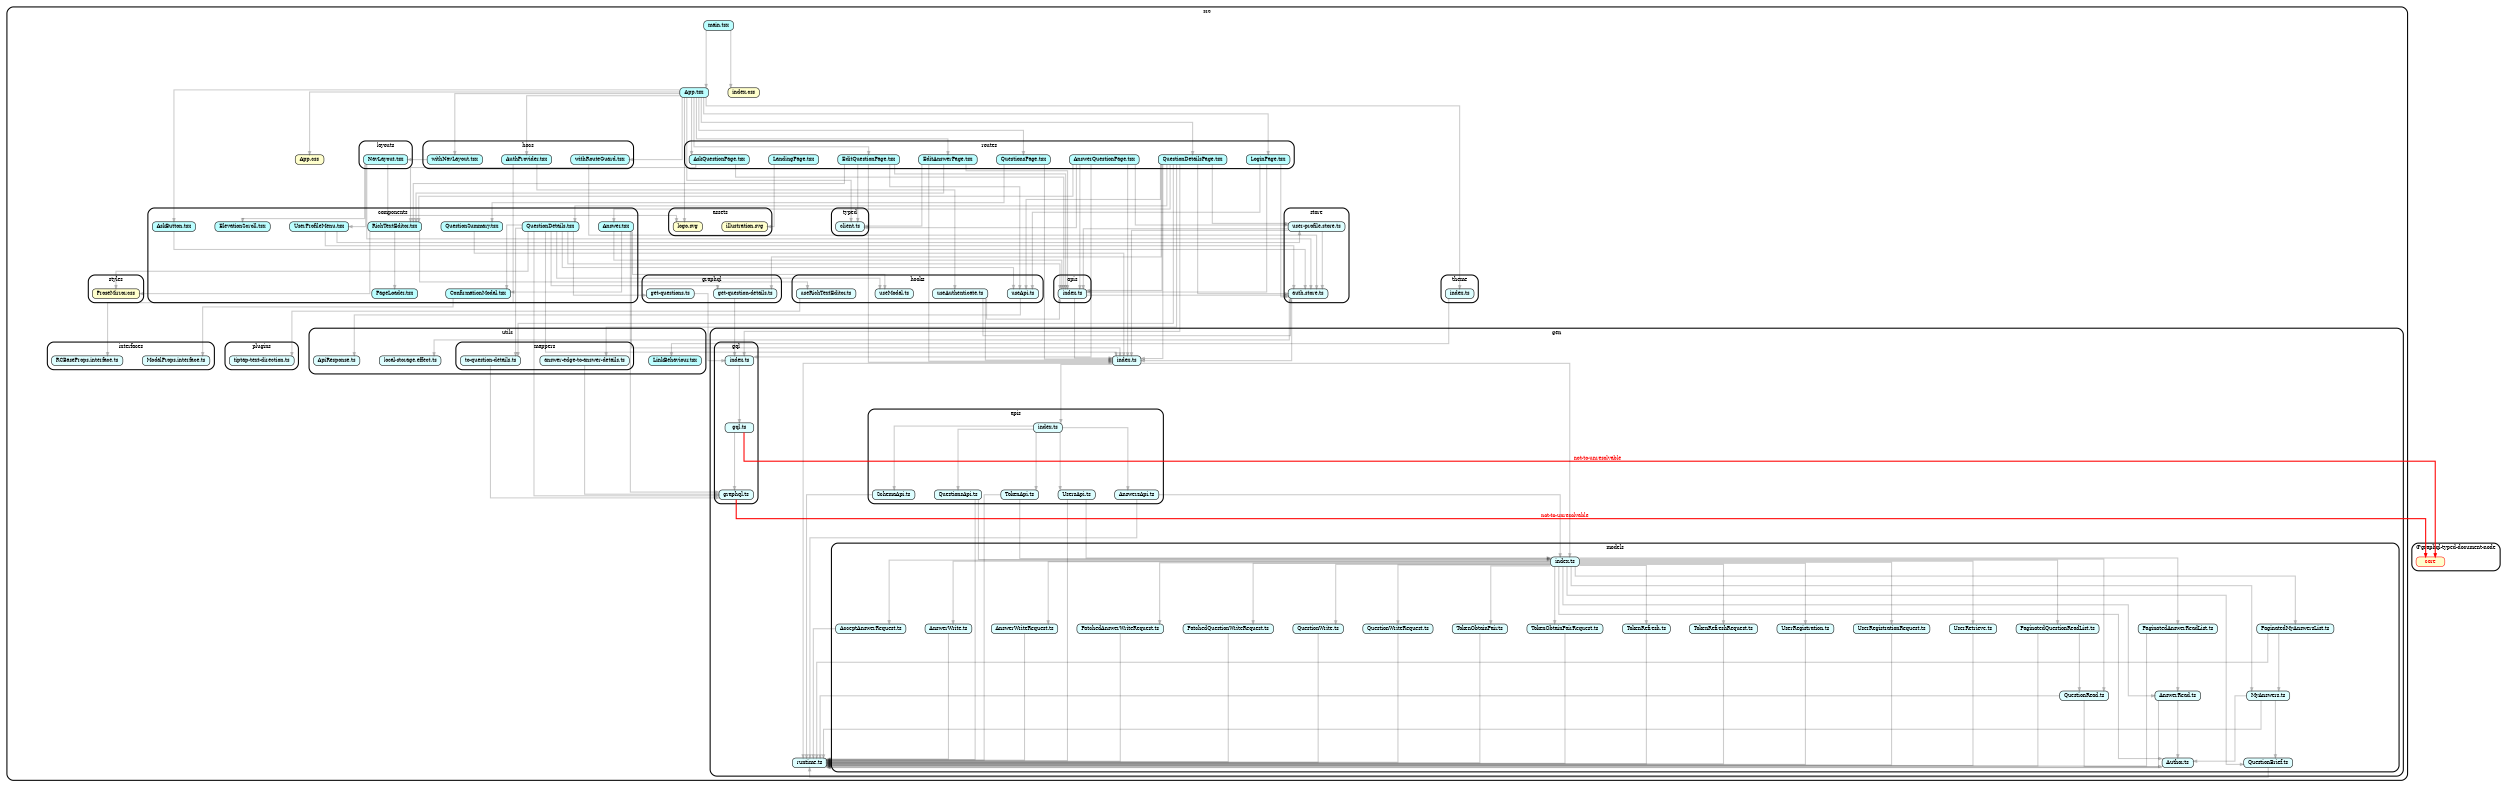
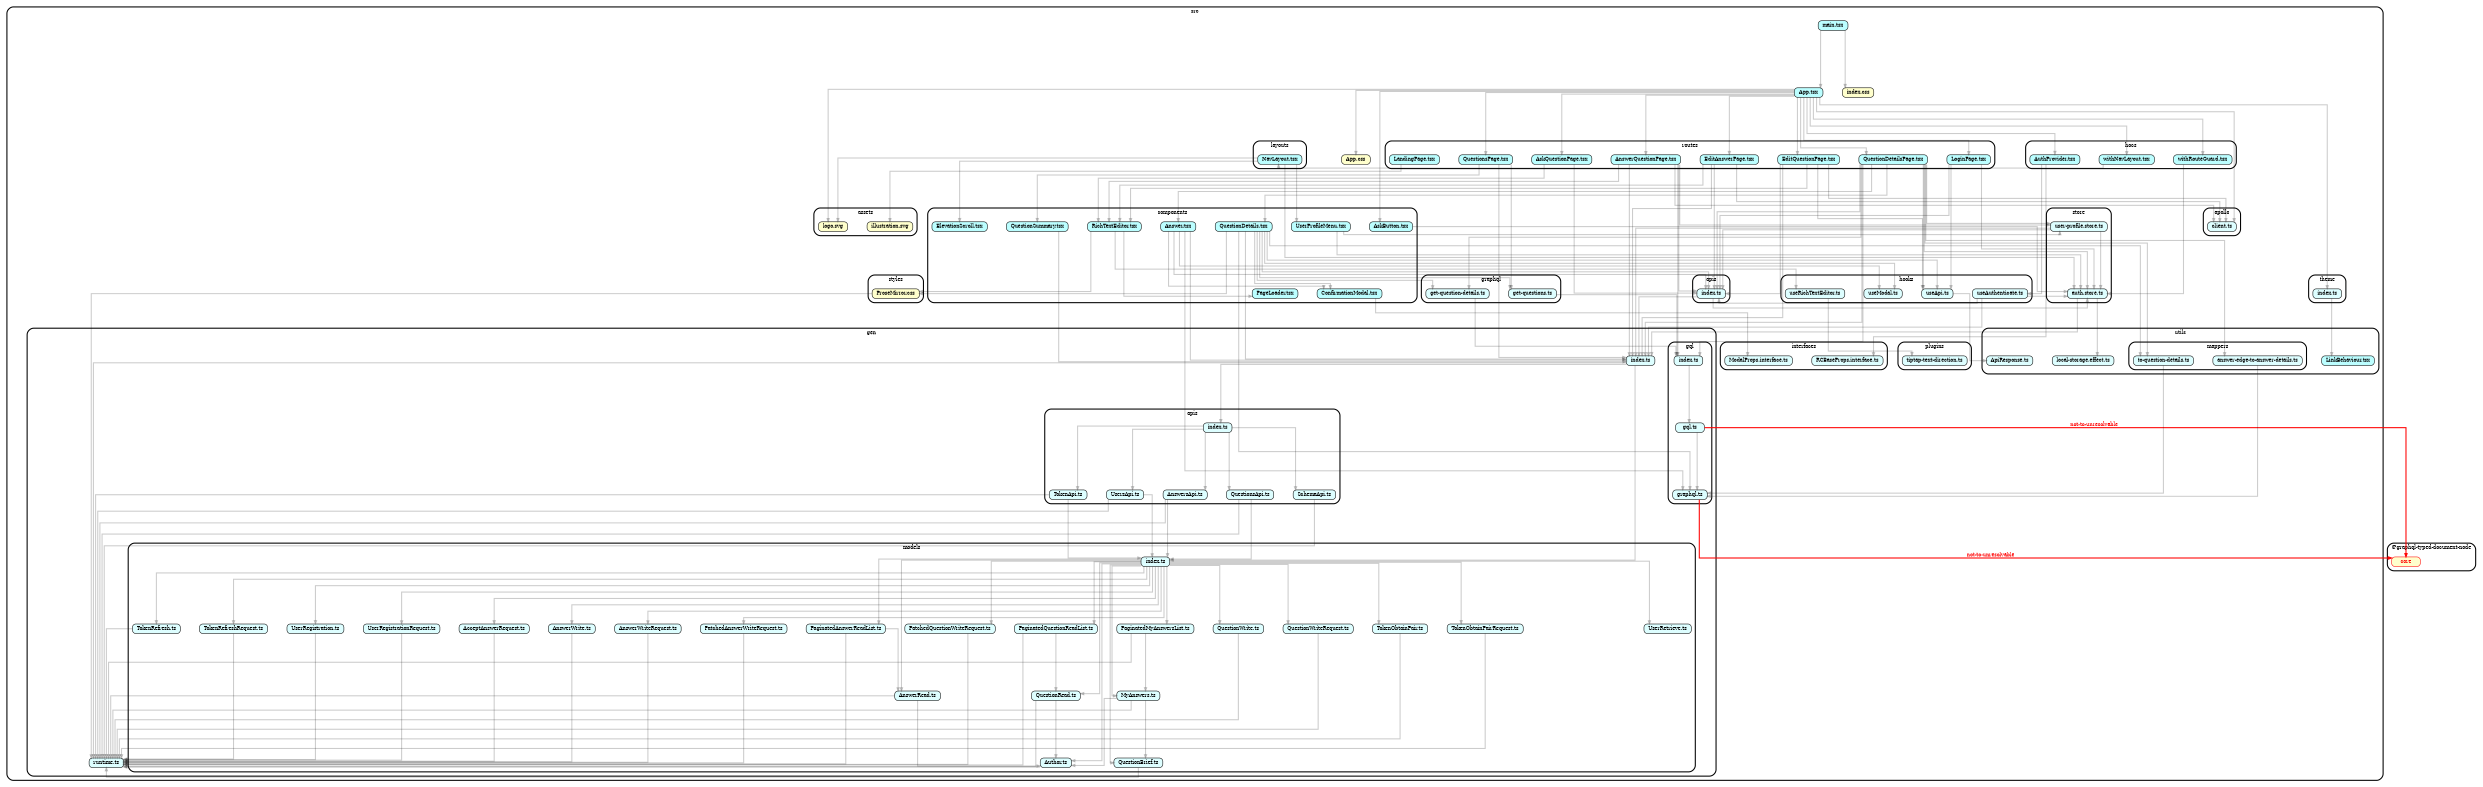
none -> (1646, 100)
(850, 213) -> (2222, 213)
none -> (1511, 222)
(1467, 765) -> (251, 294)
